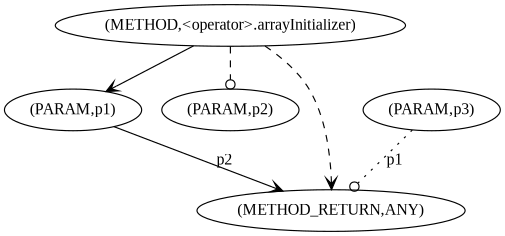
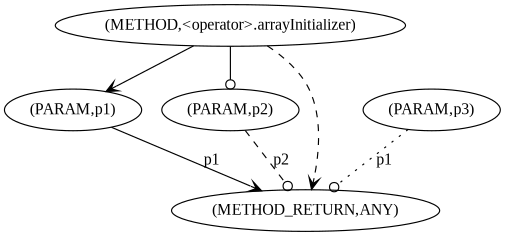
(230, 63) -> (230, 63)
none -> (265, 156)
(225, 160) -> (212, 160)
